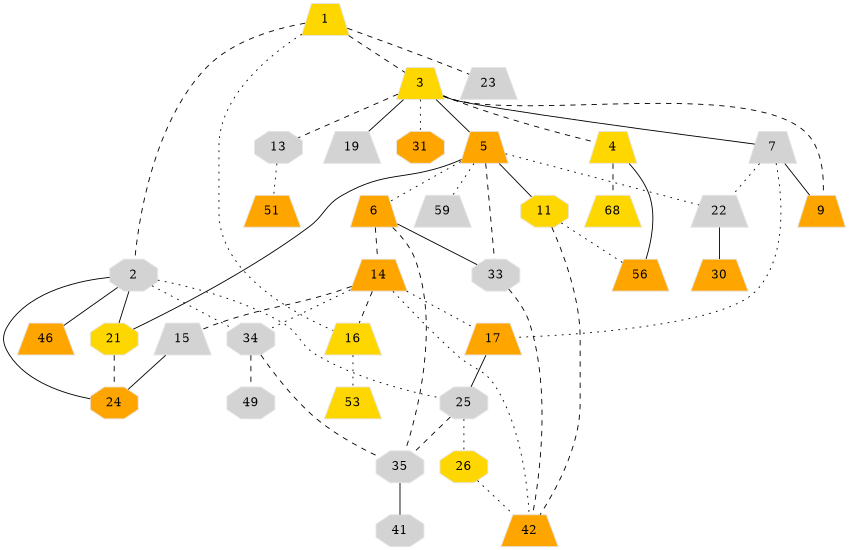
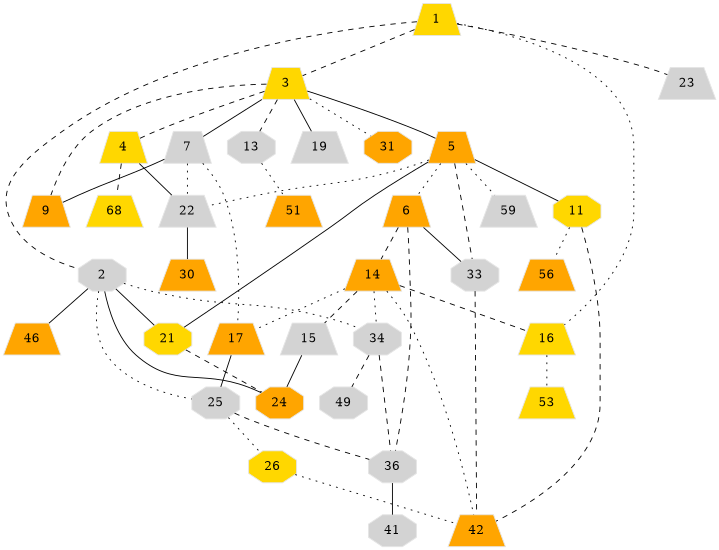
(652, 208) -> (156, 179)
(400, 467) -> (392, 467)
